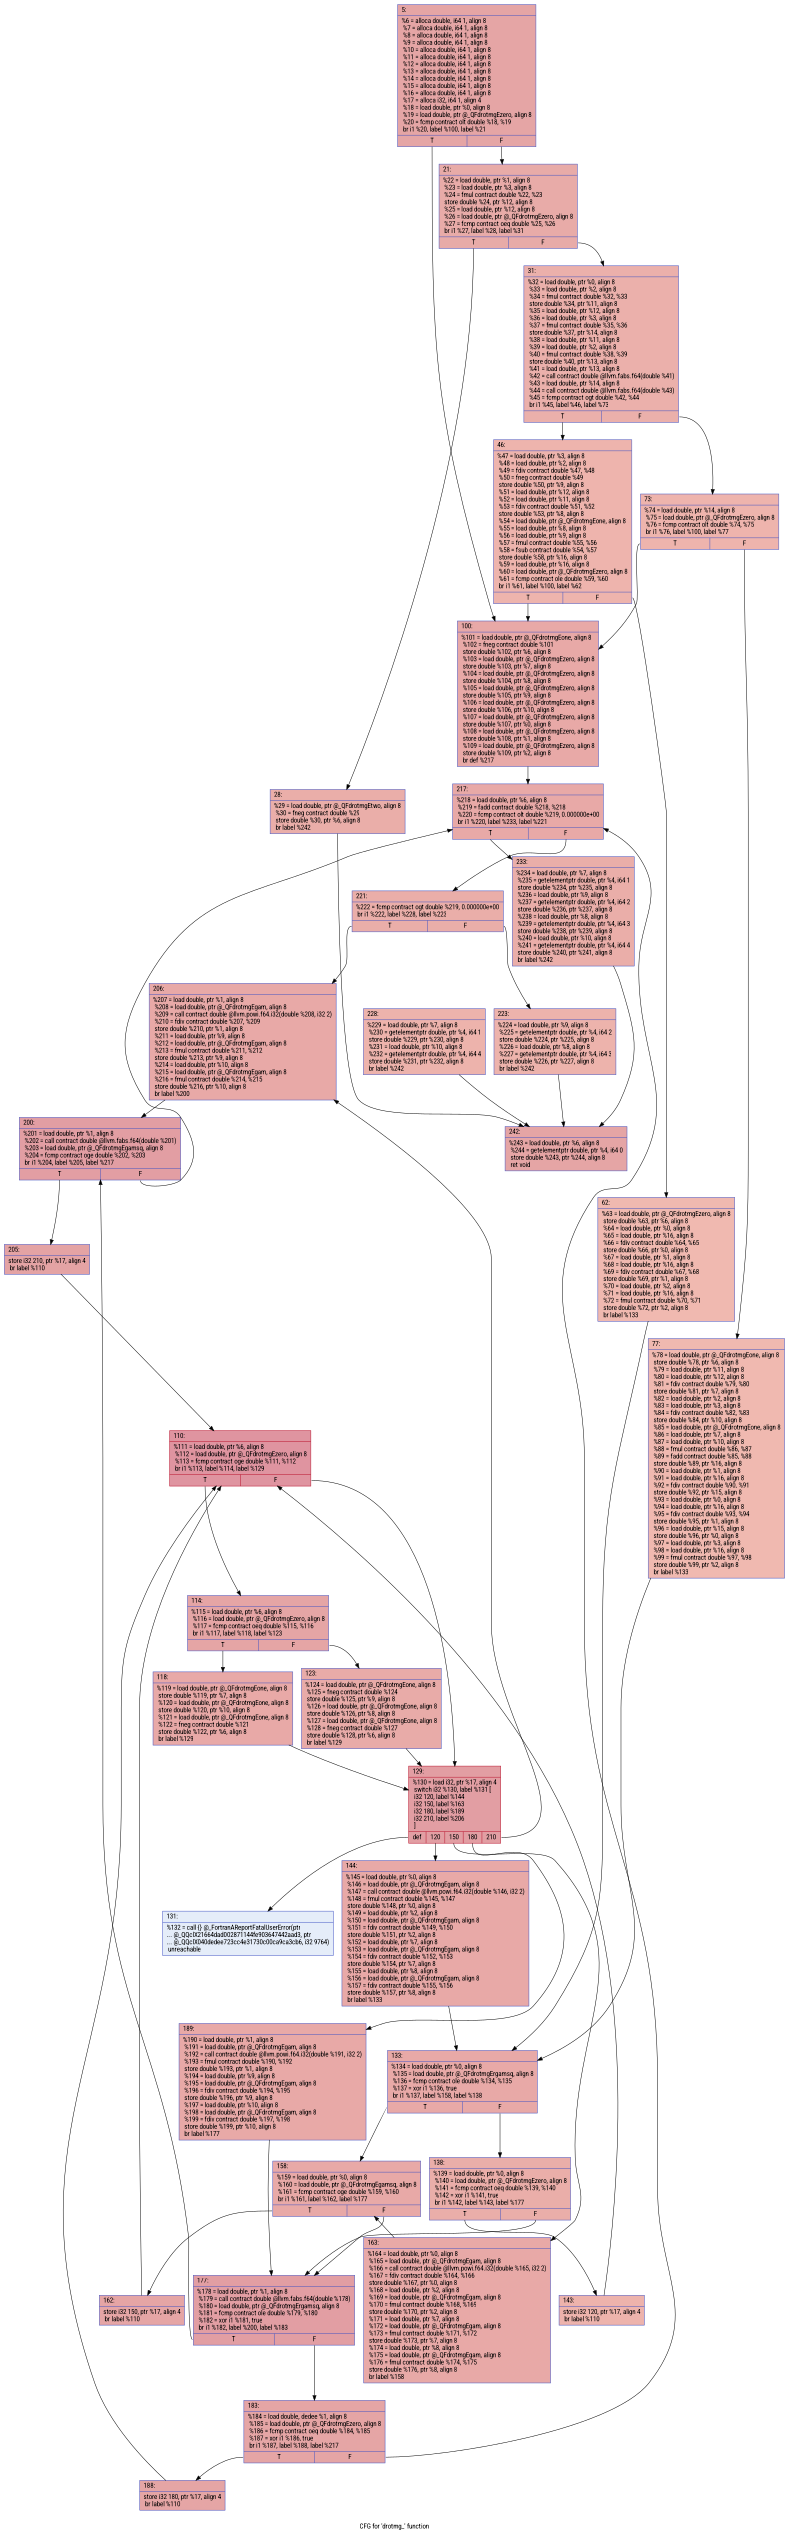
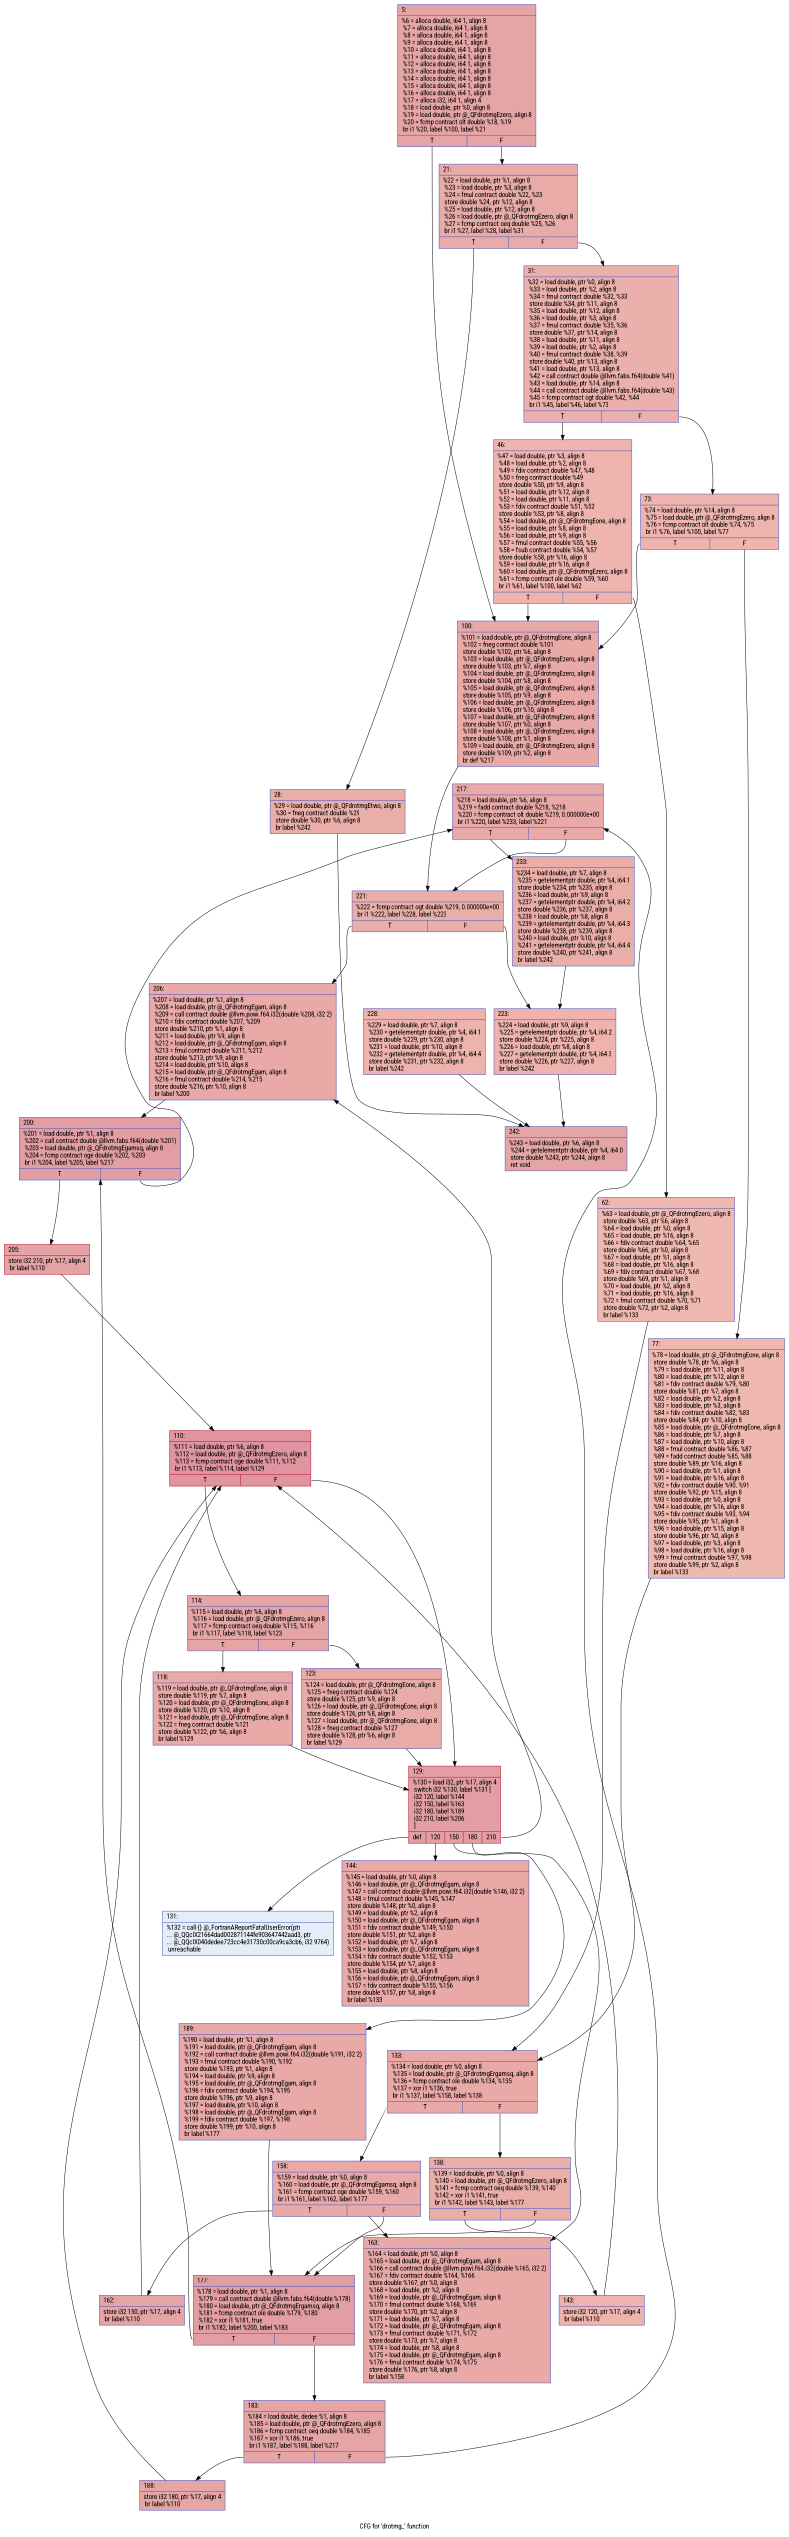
(528, 773) -> (435, 824)
(634, 1047) -> (563, 985)
(47, 1259) -> (47, 1259)
(452, 2026) -> none
(386, 2229) -> (376, 2225)
